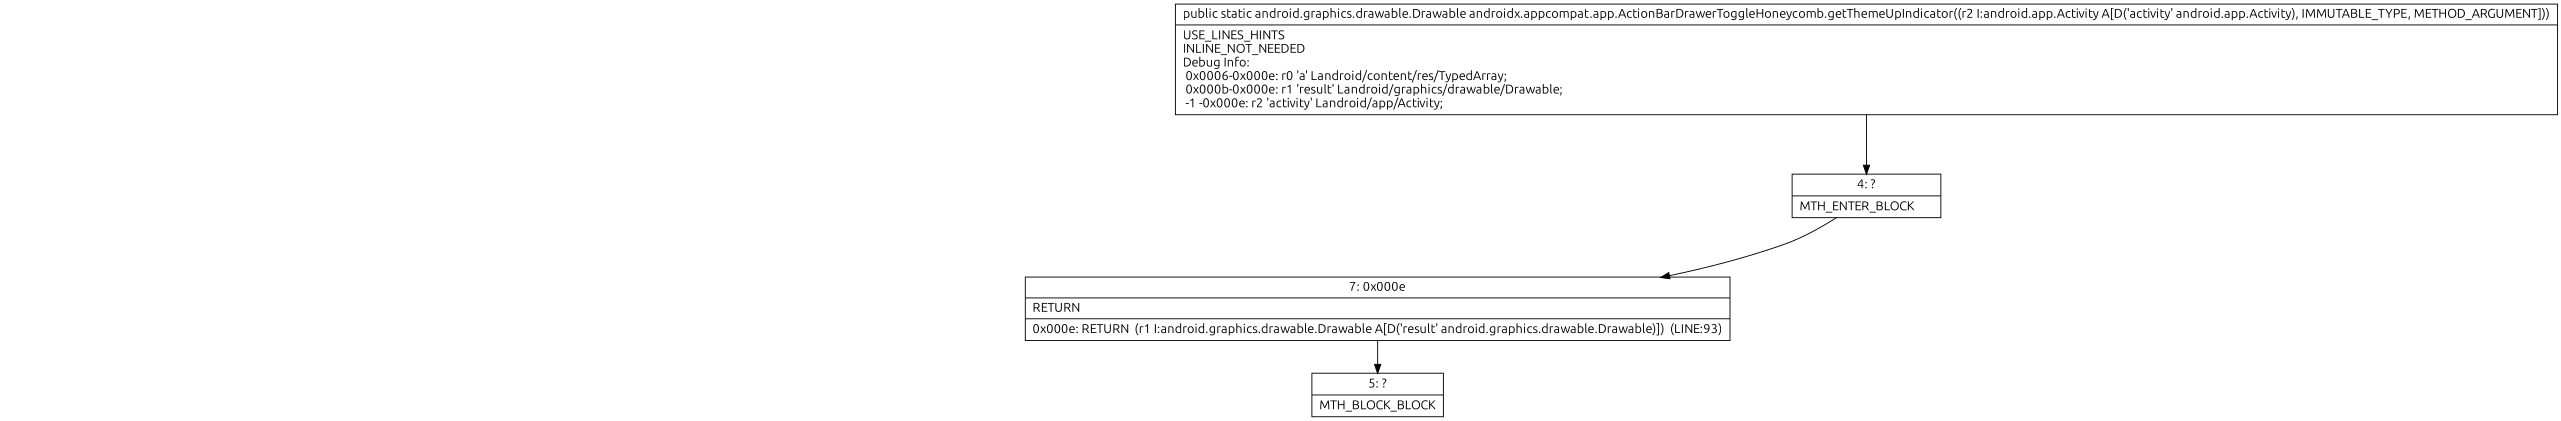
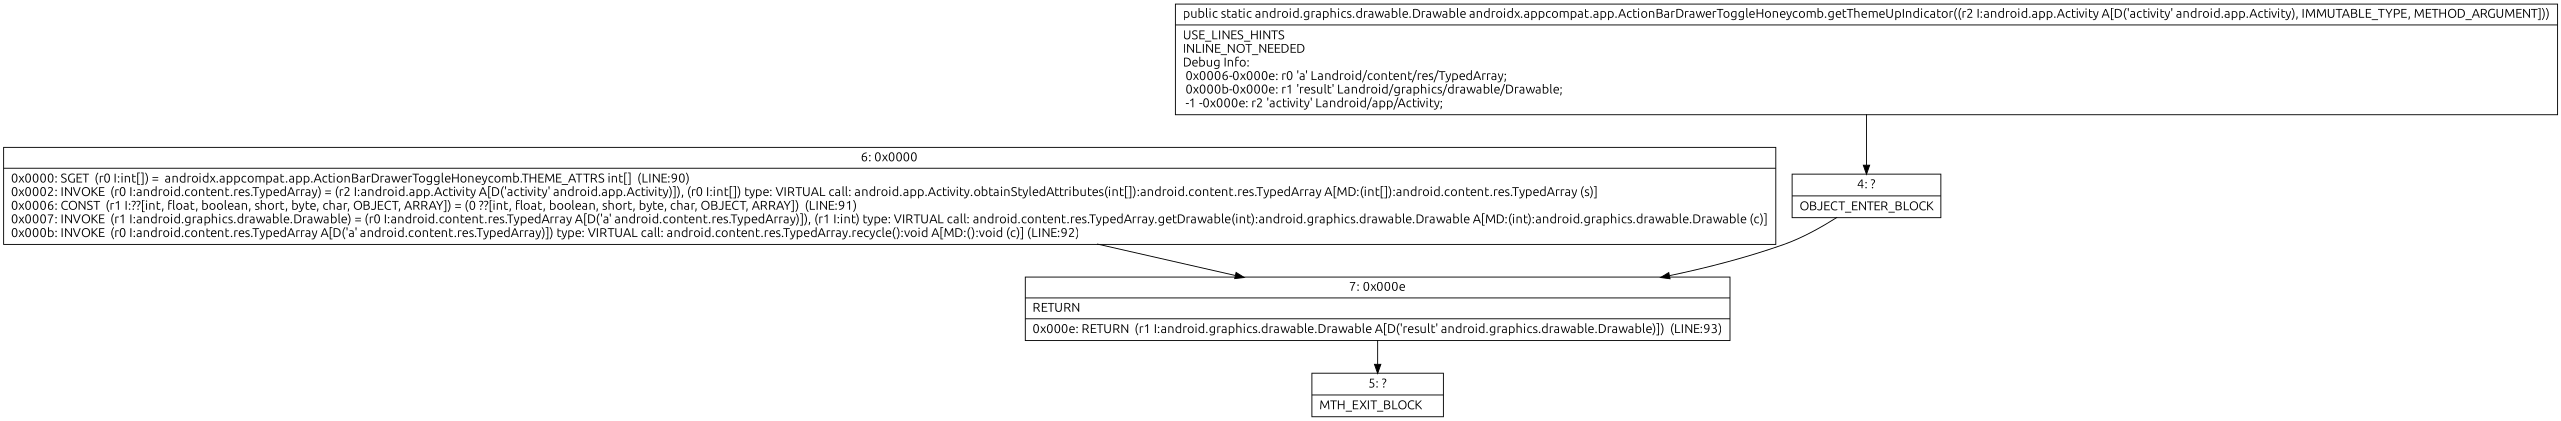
none -> (890, 196)
(1857, 206) -> (1866, 206)
(1378, 405) -> (1371, 405)
